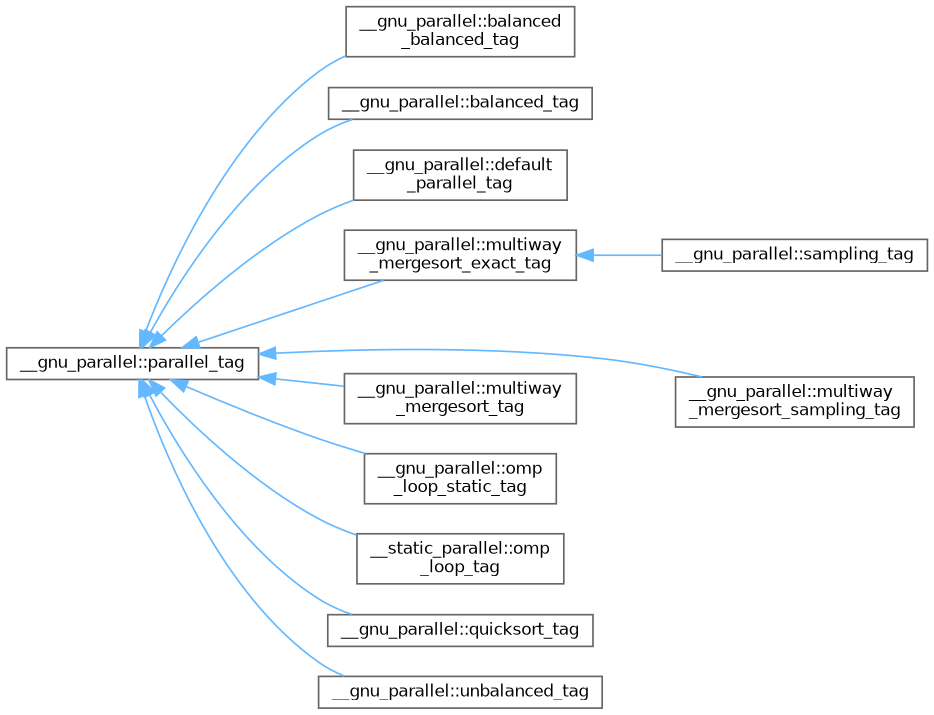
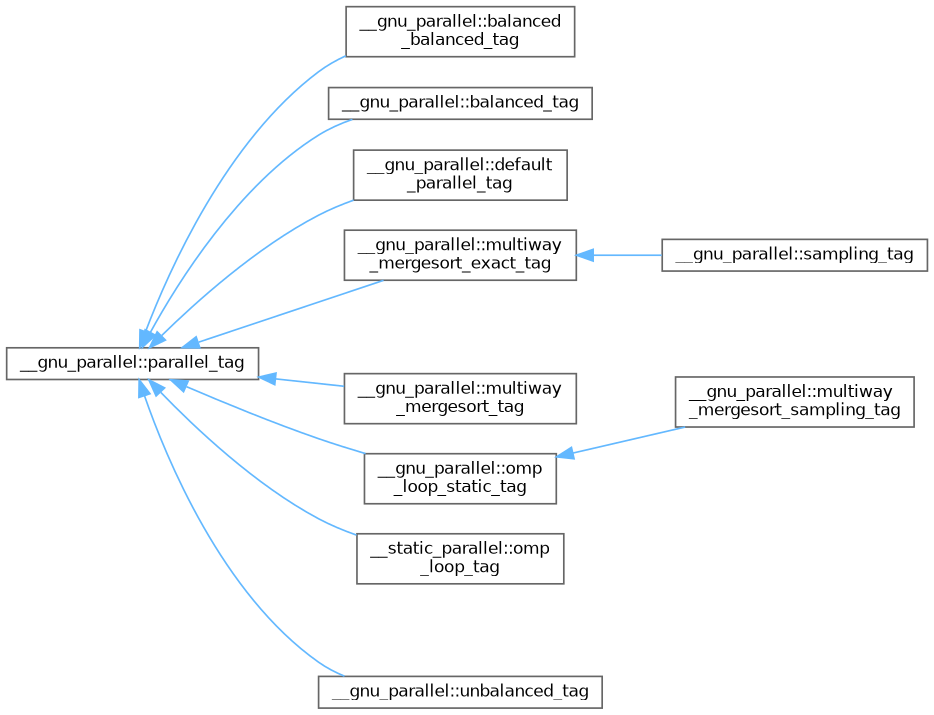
(490, 351) -> (629, 440)
(460, 631) -> none
